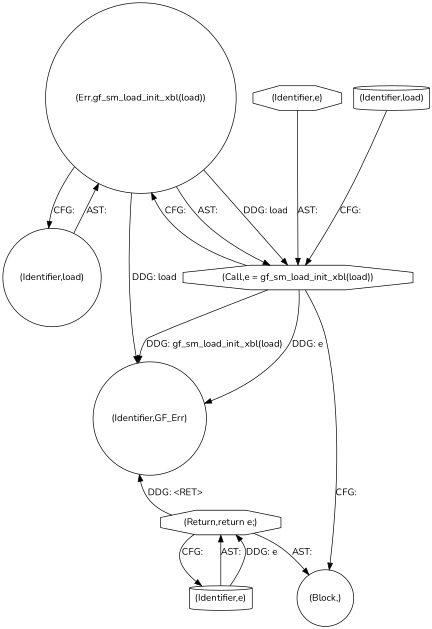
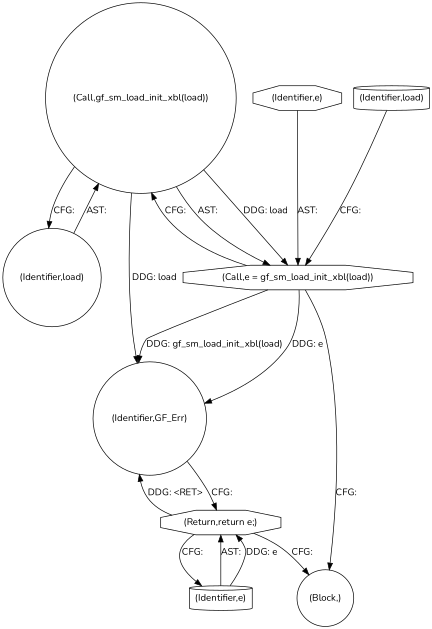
(141, 98) -> (141, 98)
none -> (202, 482)
(303, 552) -> (303, 552)
